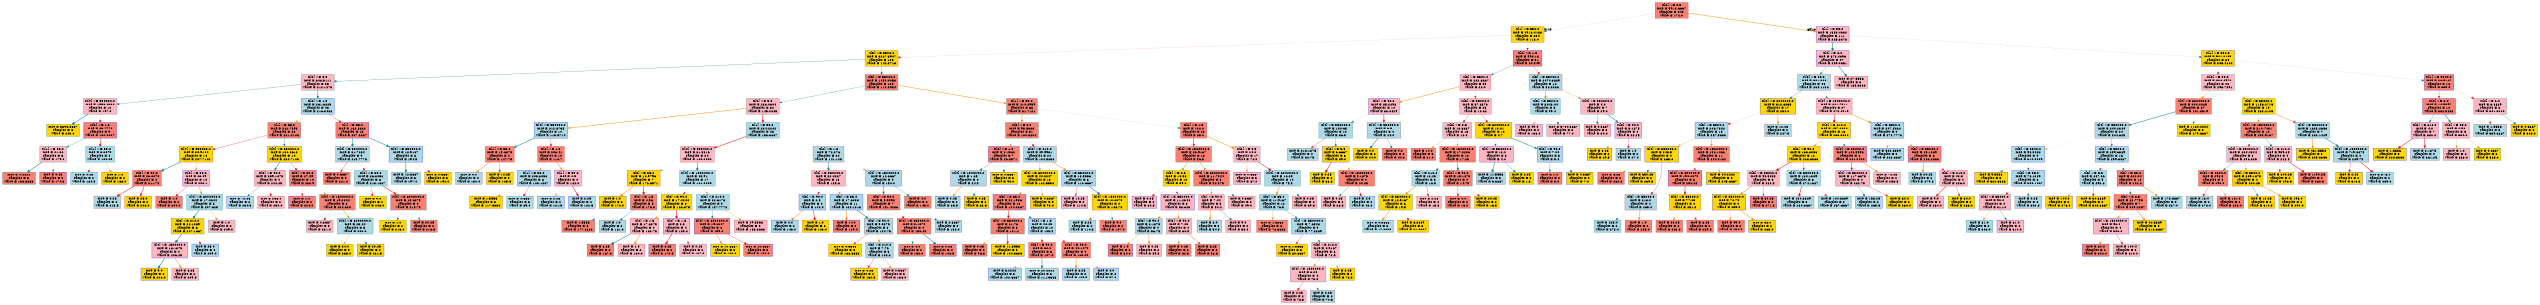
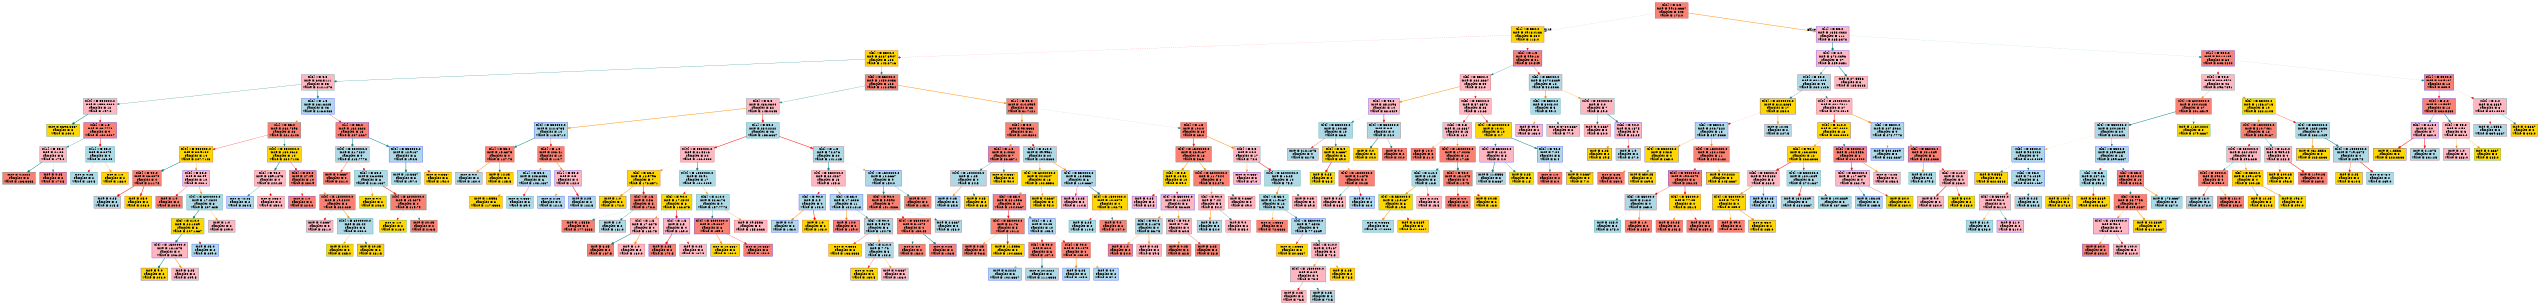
(2218, 58) -> (2218, 58)
none -> (795, 142)
(1660, 178) -> (1664, 190)
(372, 190) -> (372, 190)
(1763, 202) -> (1763, 202)
(862, 213) -> (862, 213)
